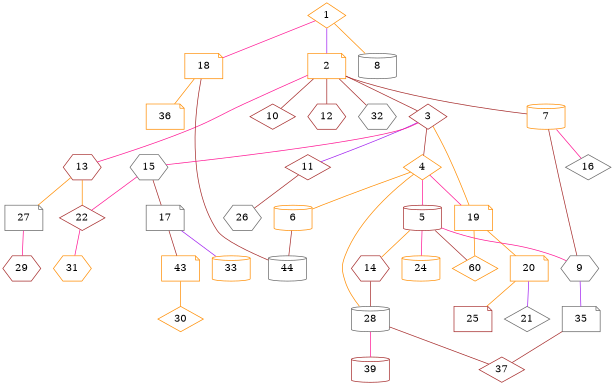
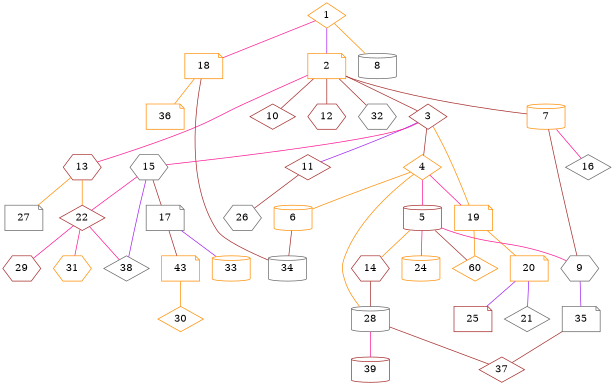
(23, 243) -> (53, 242)
none -> (127, 268)
(287, 268) -> (287, 268)
(501, 294) -> (501, 294)
